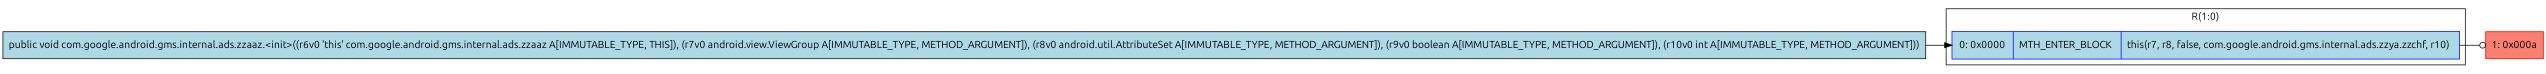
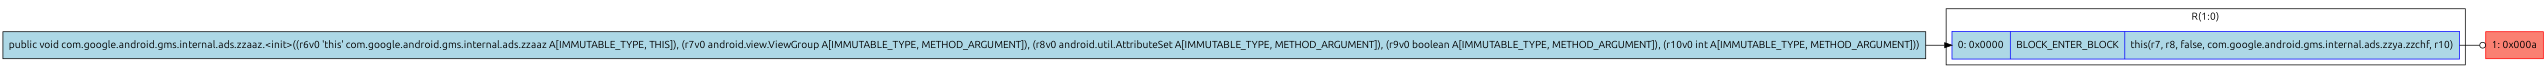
(2065, 45) -> (2068, 45)
